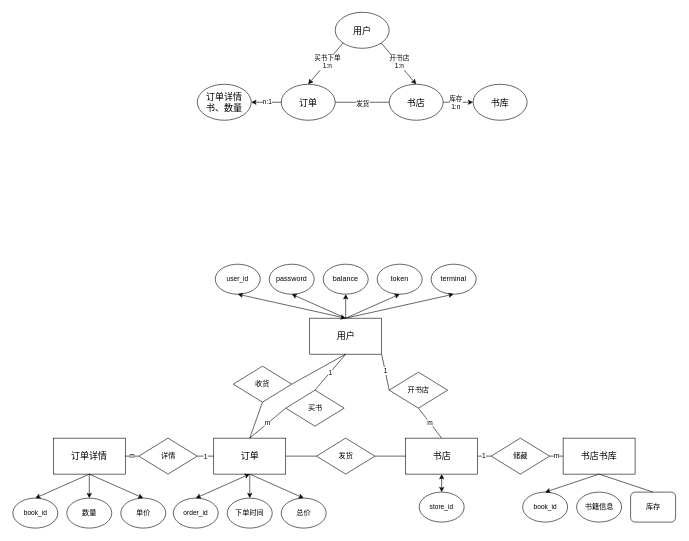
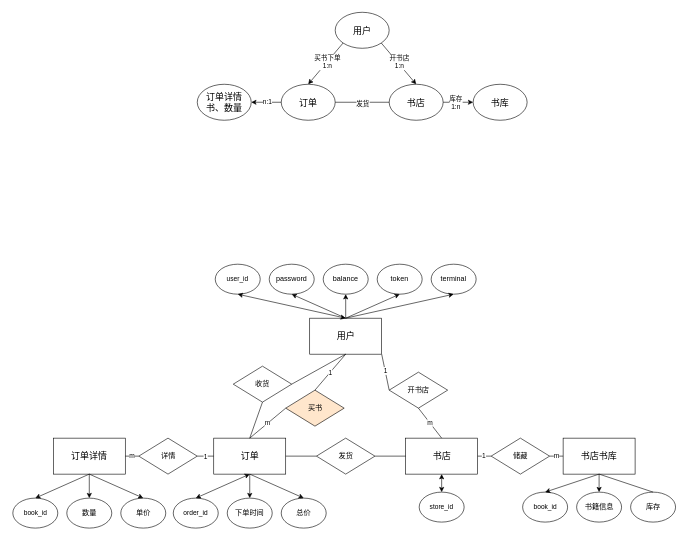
(315, 408) -> (315, 408)
none -> (599, 486)
(653, 507) -> (653, 507)
